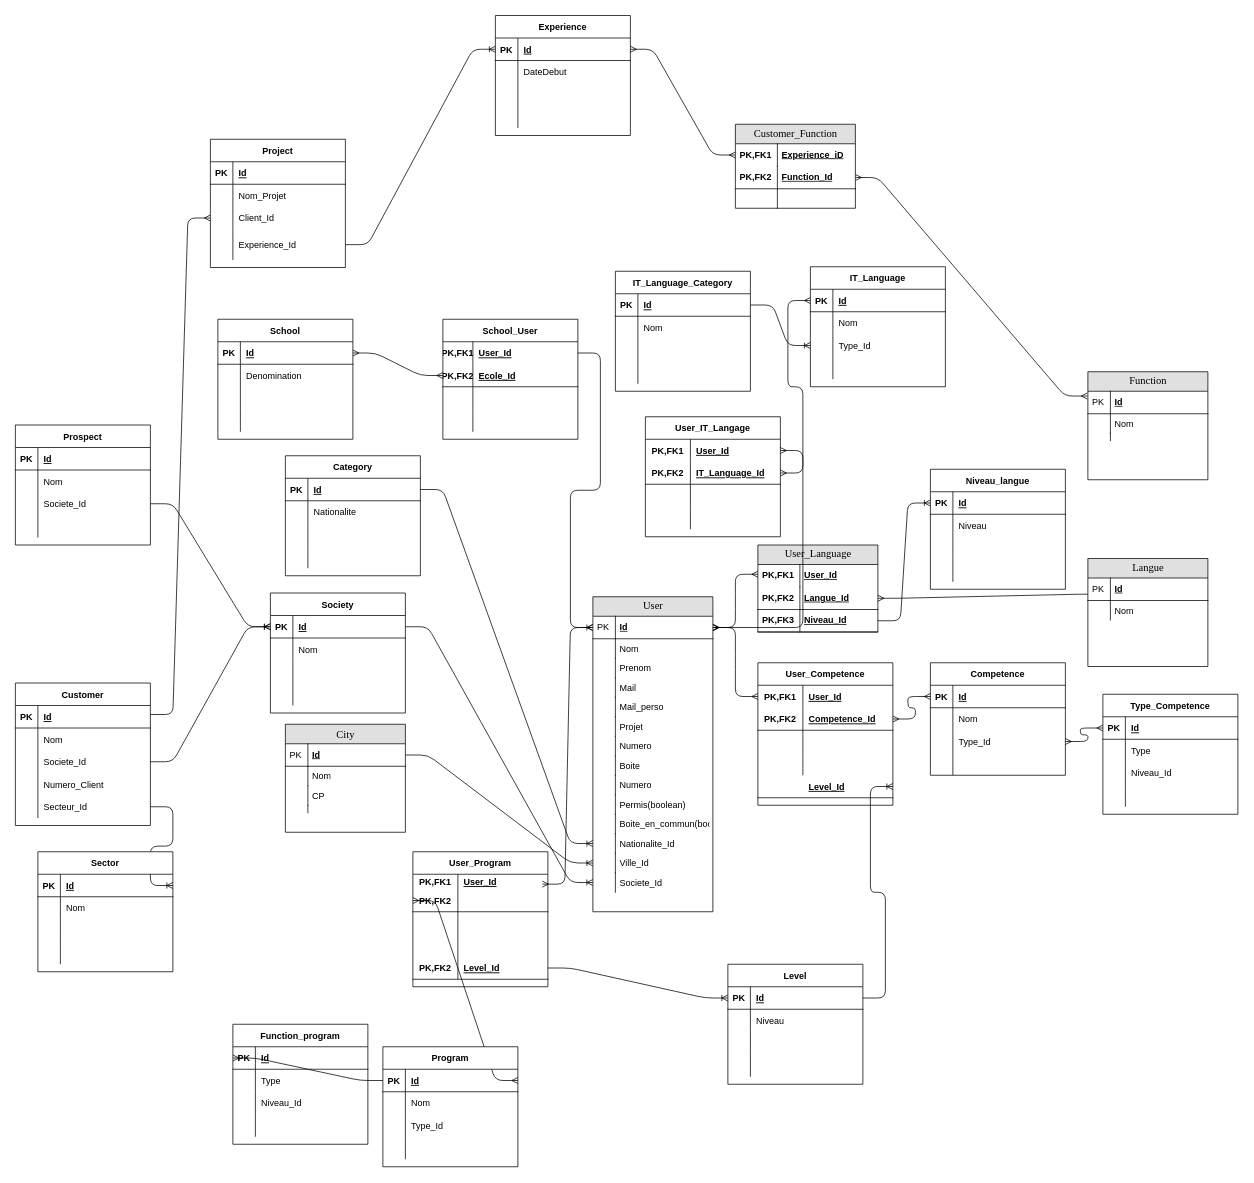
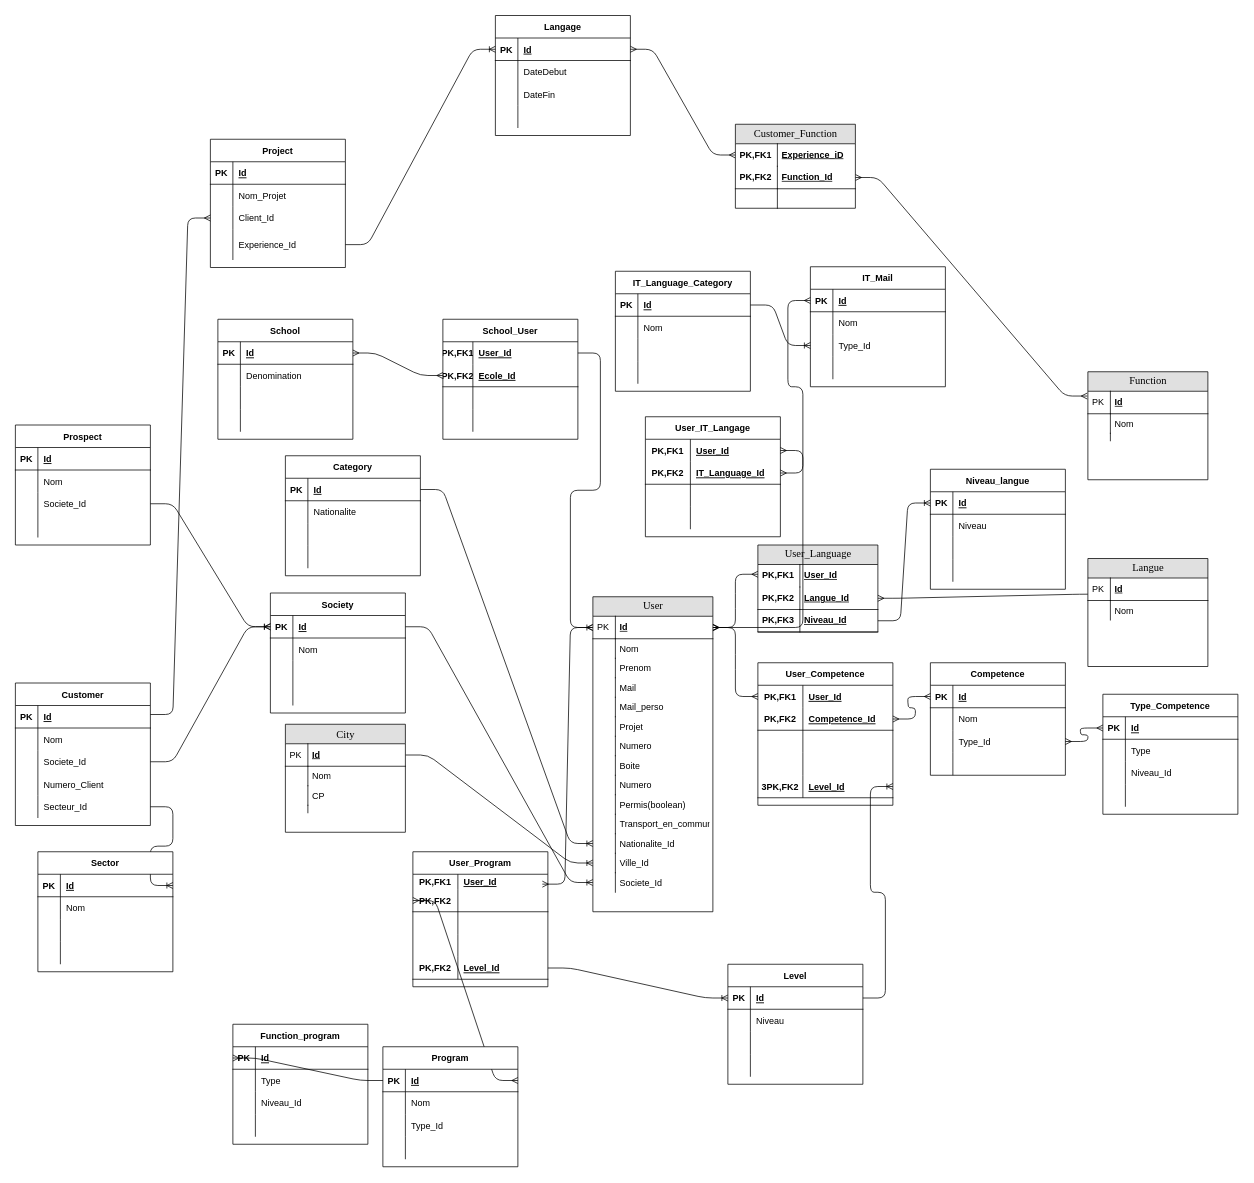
(563, 27) -> (563, 27)
none -> (574, 94)
(878, 278) -> (878, 278)
none -> (780, 786)
(665, 830) -> (665, 830)
